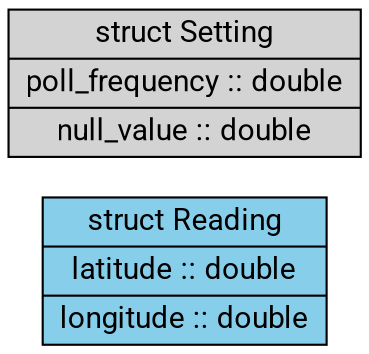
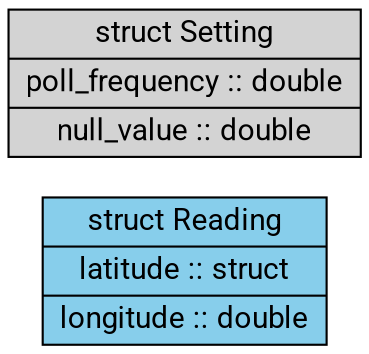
(185, 270) -> (185, 270)
